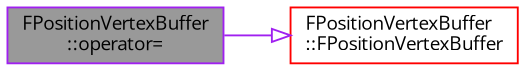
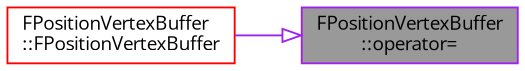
(248, 35) -> (258, 35)
